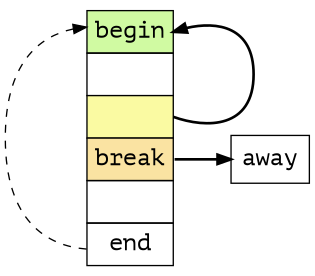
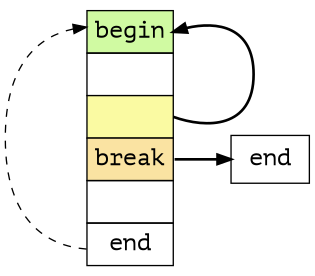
(270, 159) -> (270, 159)
